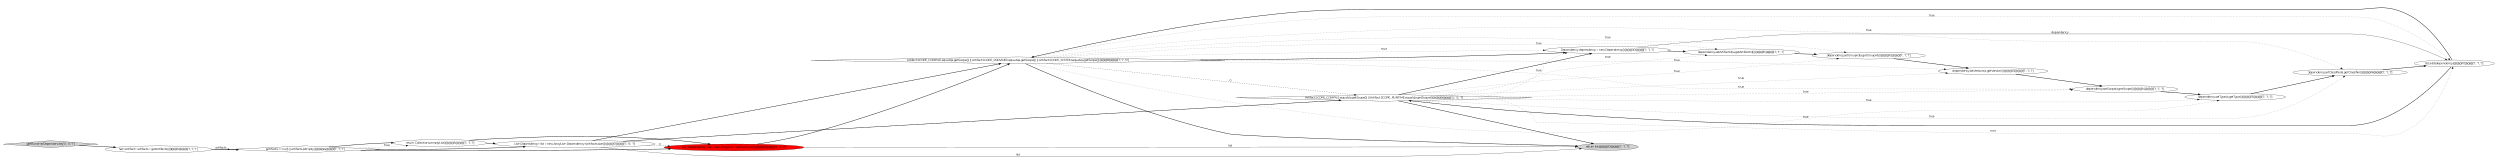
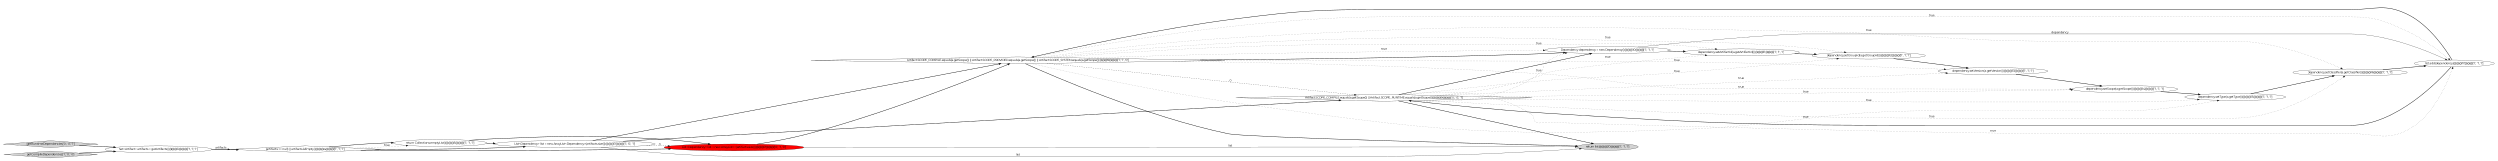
none -> (51, 155)
